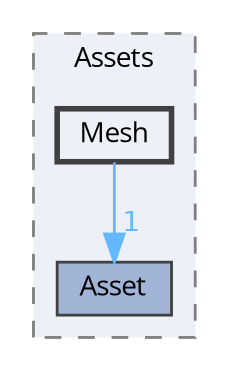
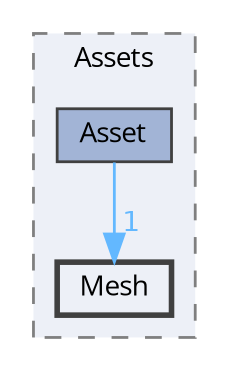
(114, 198) -> (114, 198)
